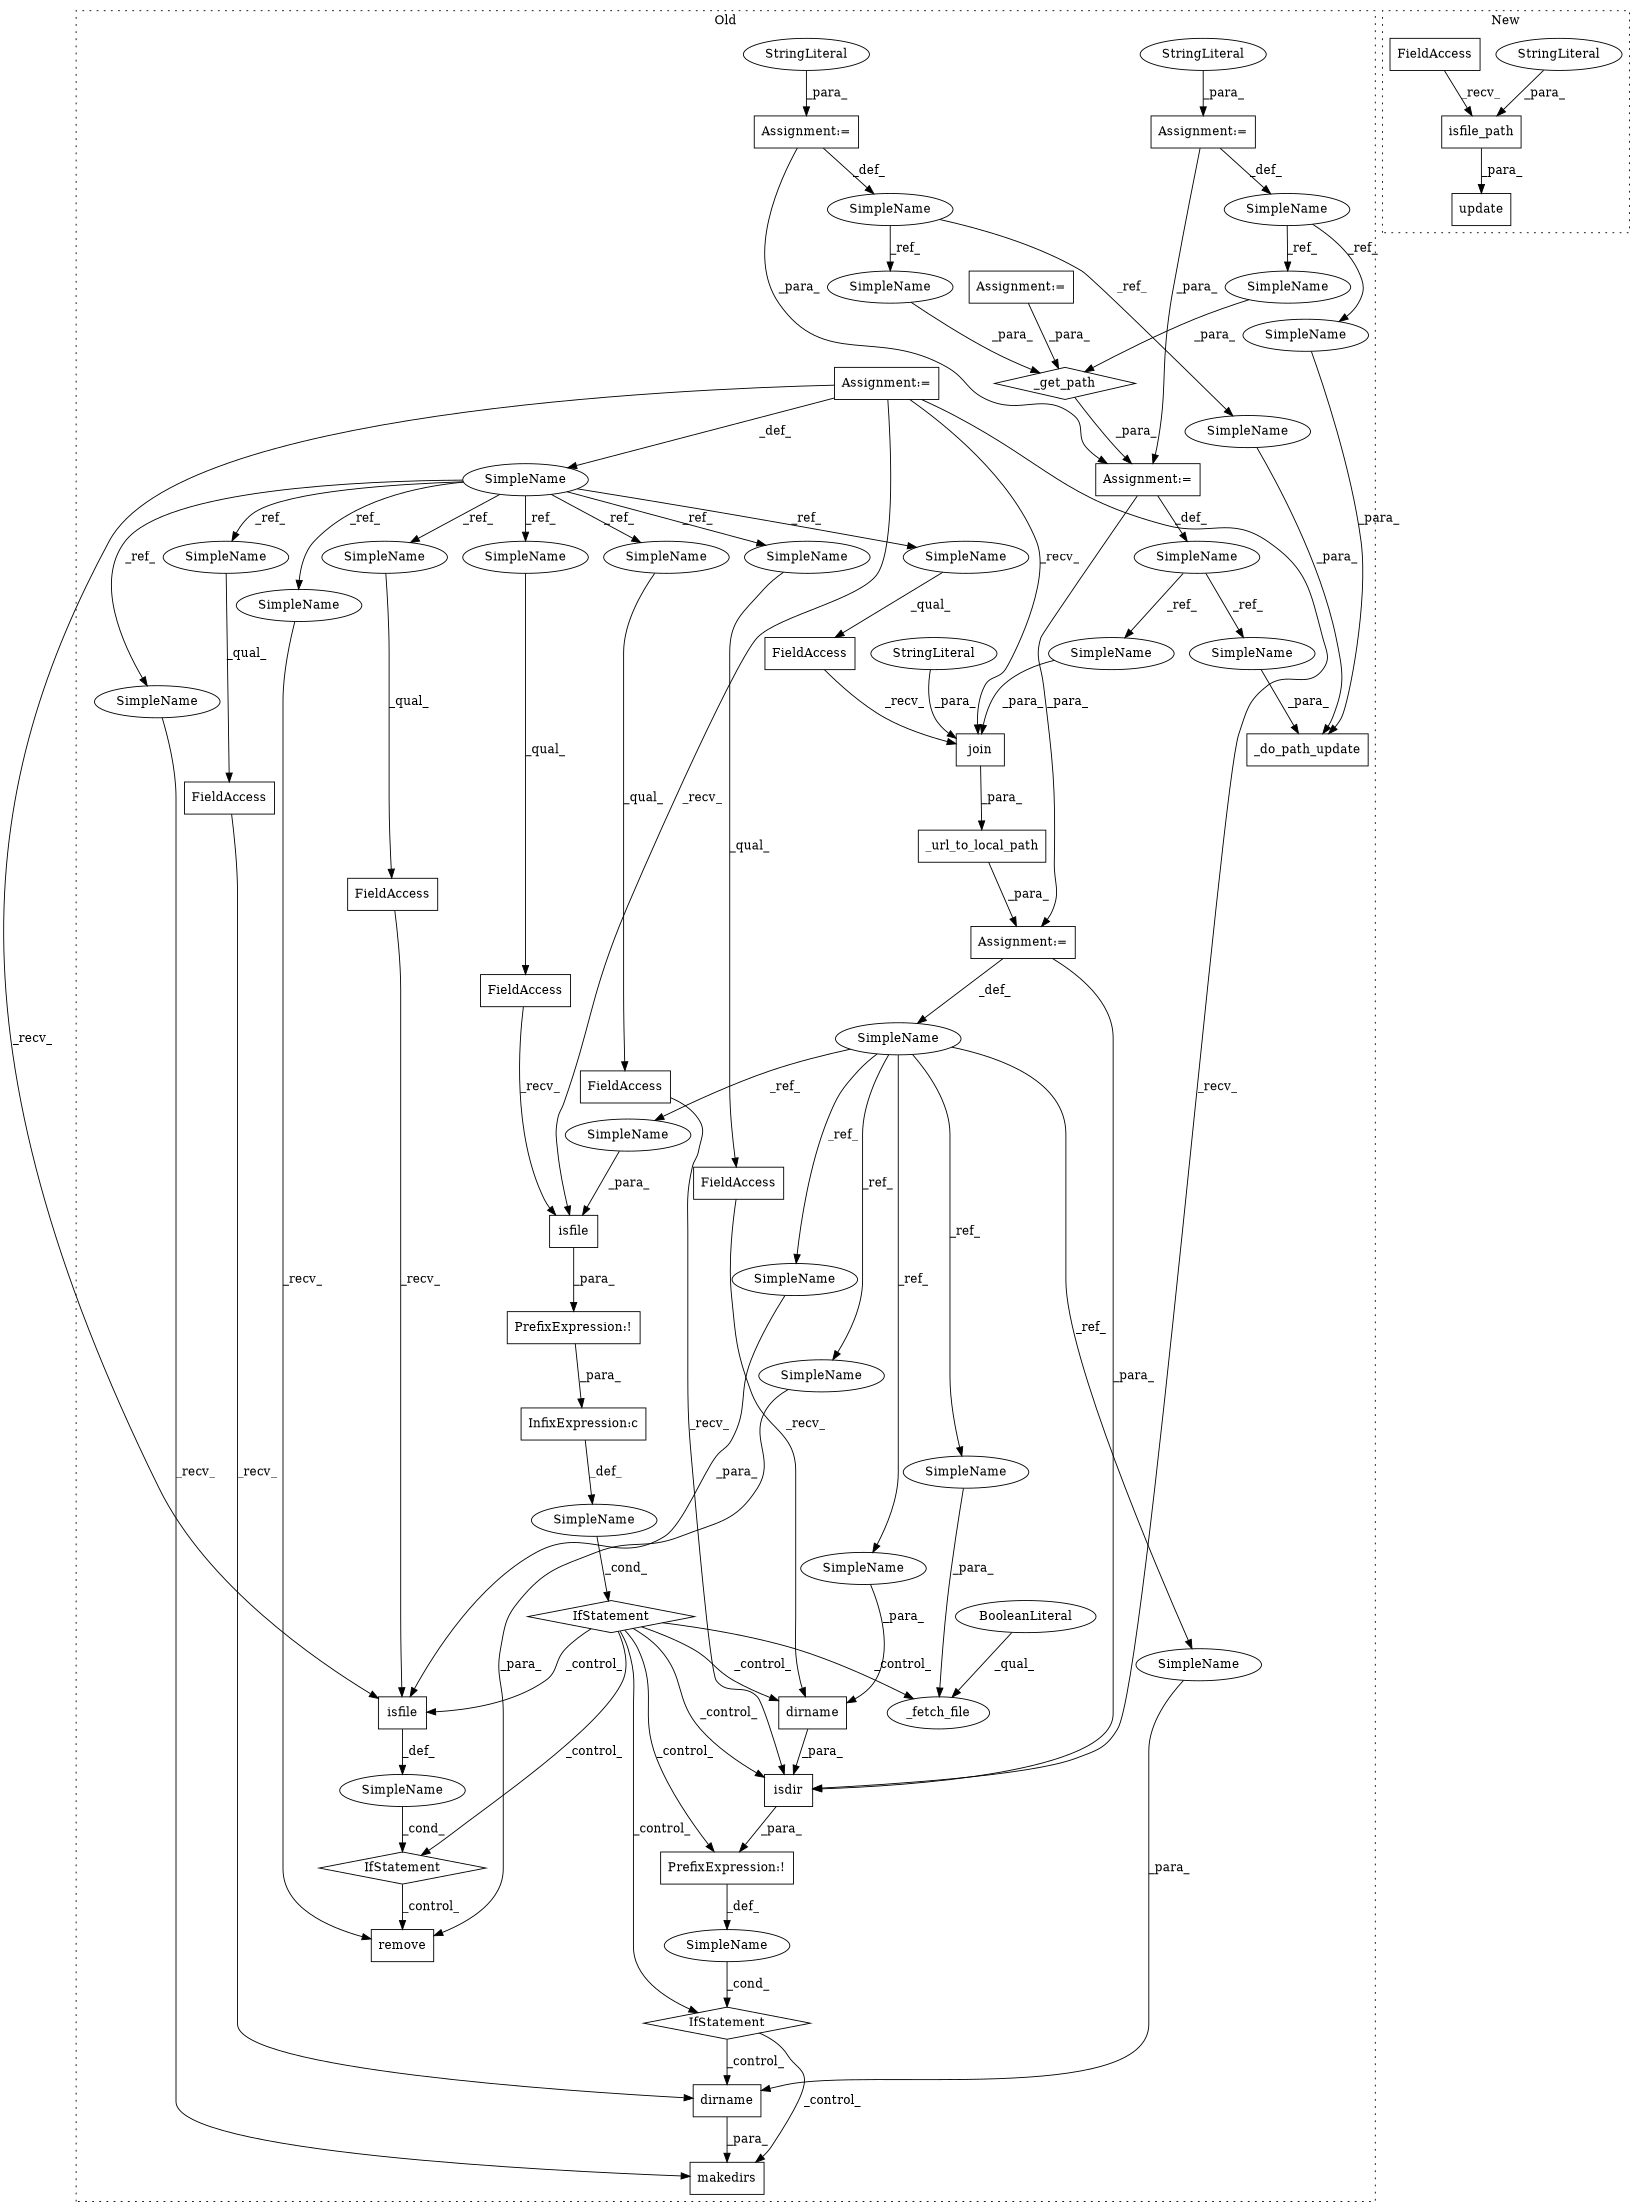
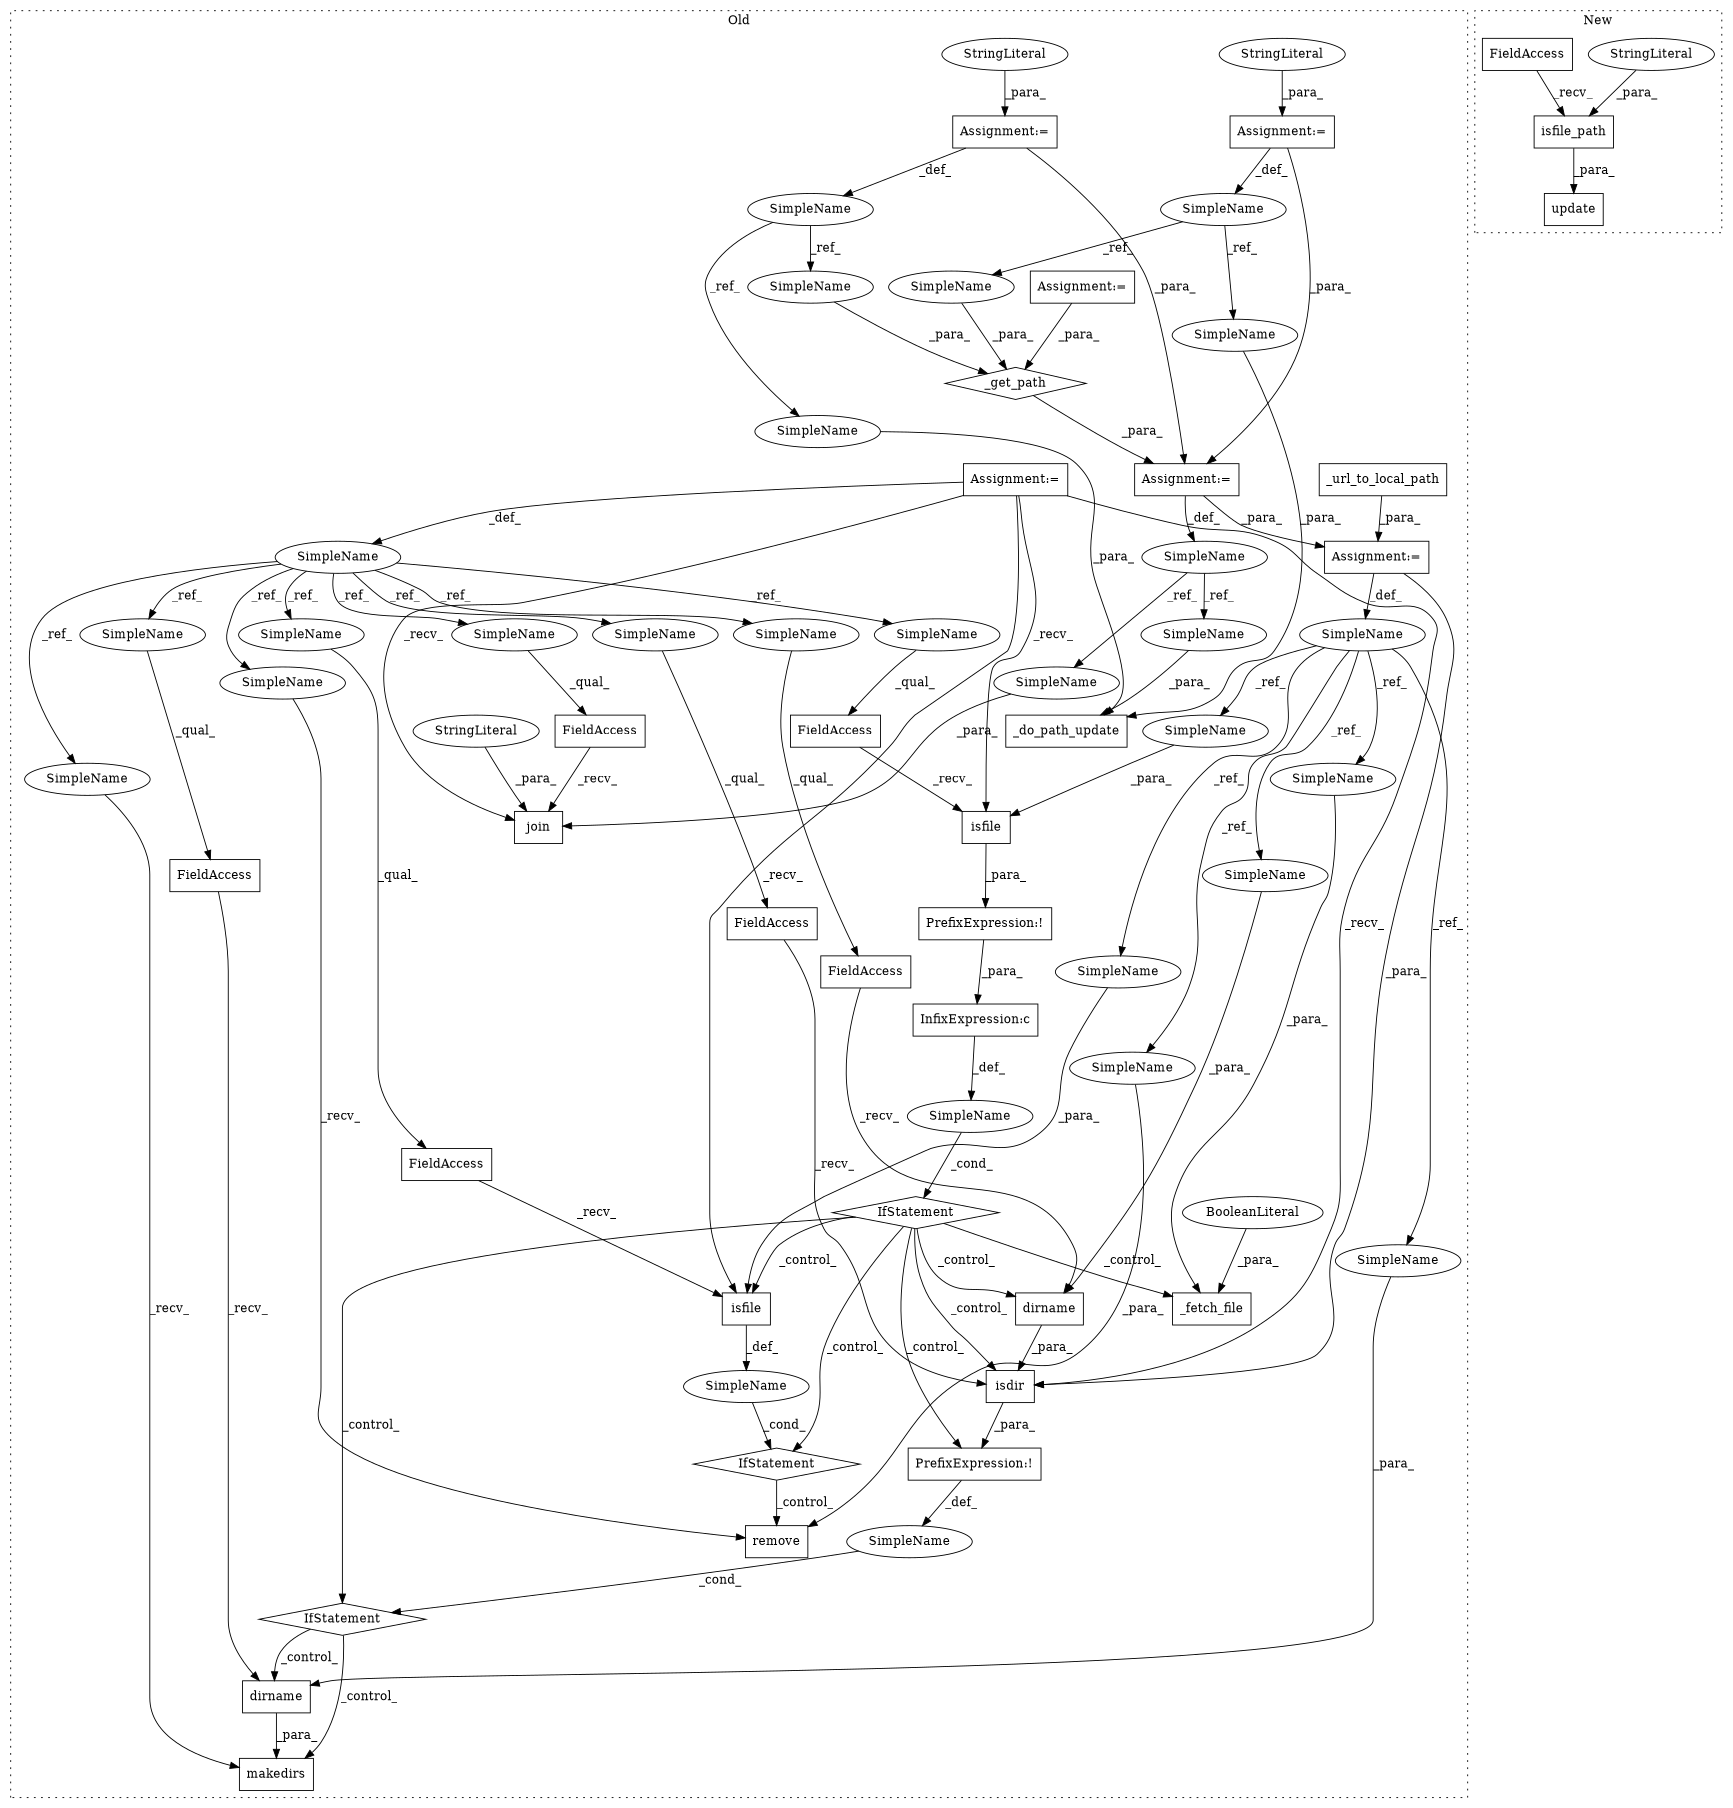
(981, 793) -> none
(1015, 1665) -> (1258, 1261)
(938, 1713) -> (1212, 1309)
